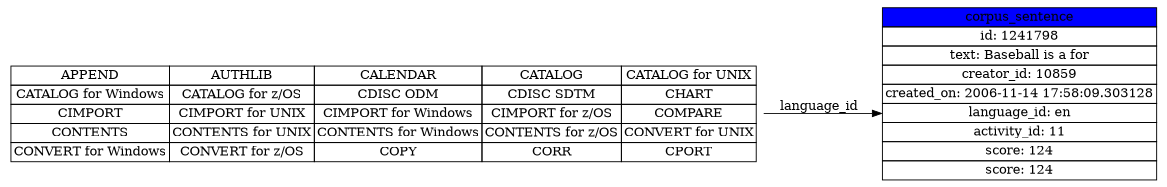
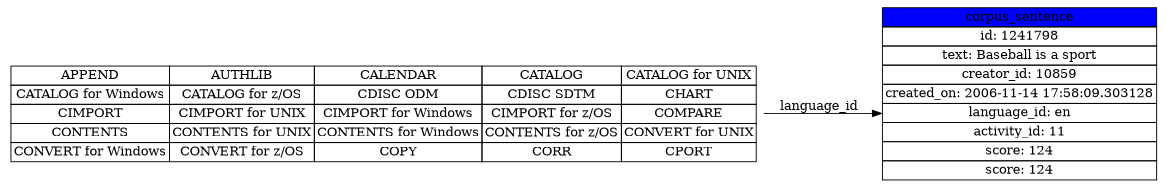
(1020, 55) -> (1020, 55)
